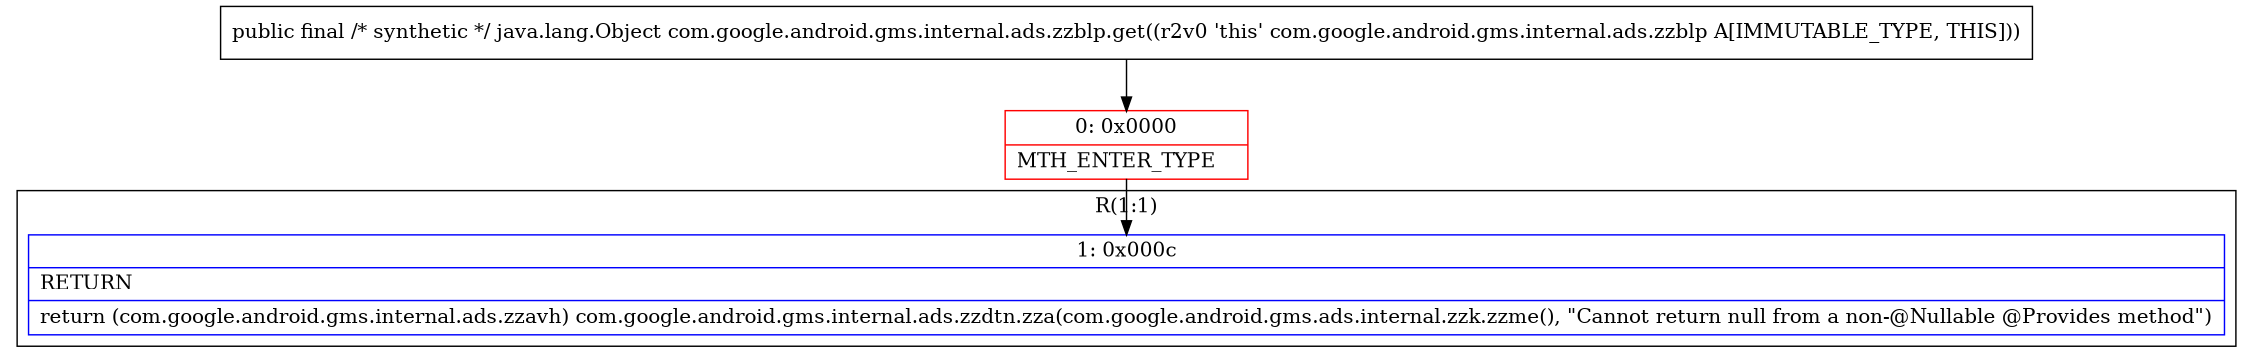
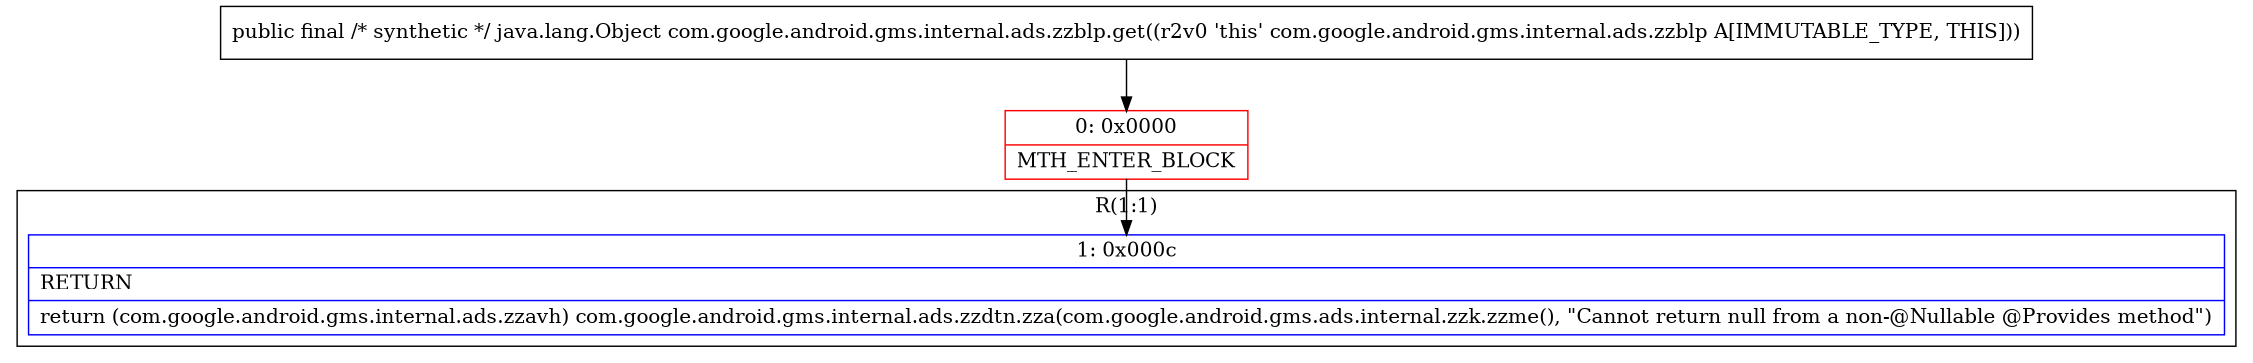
(1117, 161) -> (1127, 161)
